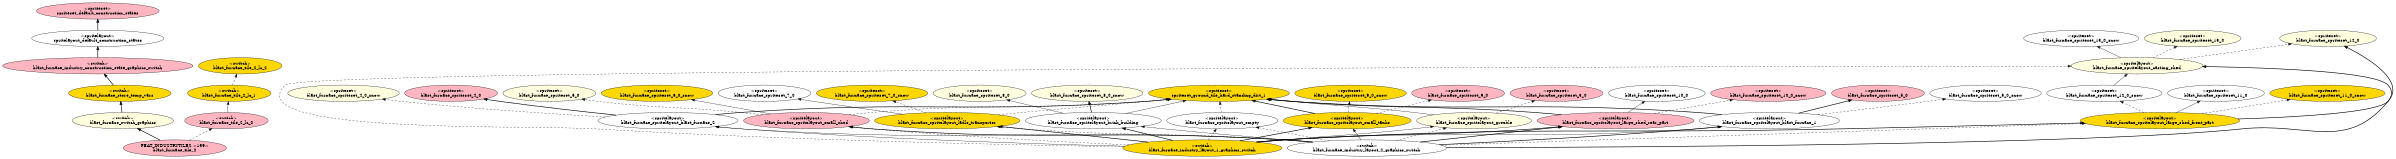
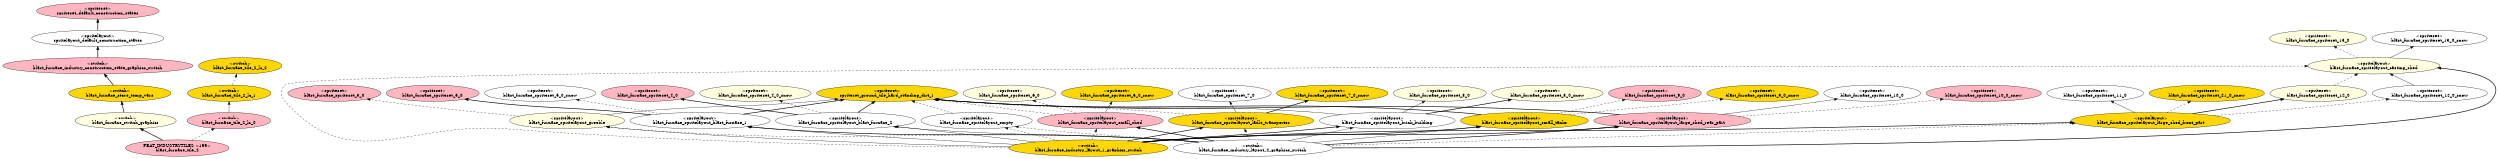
(2234, 52) -> (2345, 80)
(2327, 93) -> (2207, 93)
(904, 105) -> (1286, 107)
